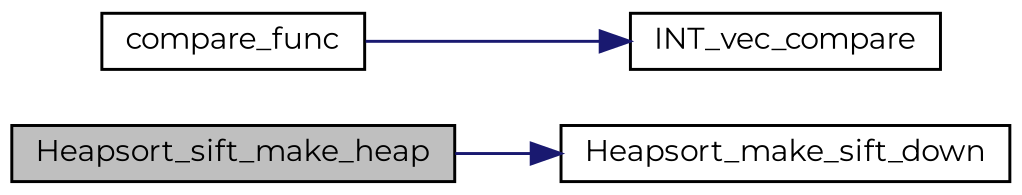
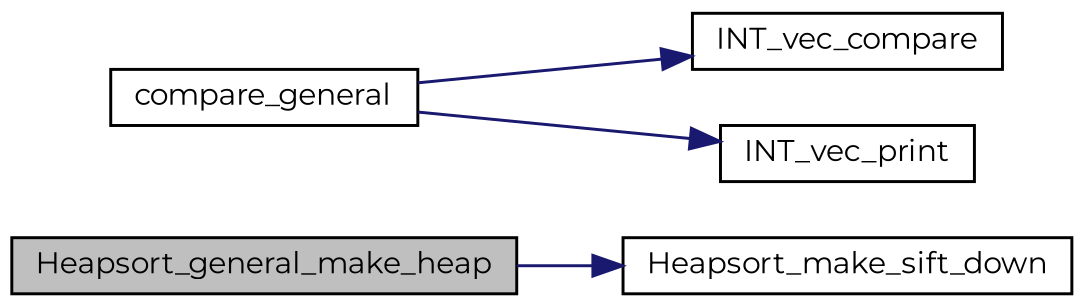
(233, 41) -> (264, 97)
(233, 154) -> (264, 266)
none -> (847, 154)
